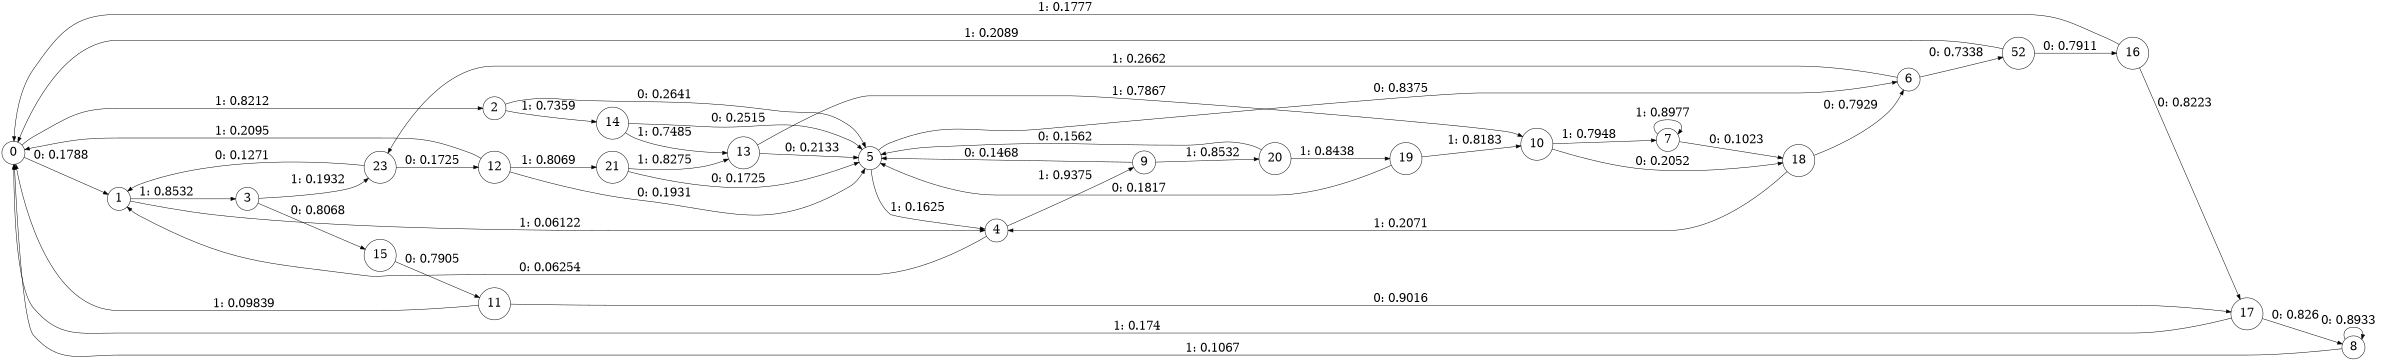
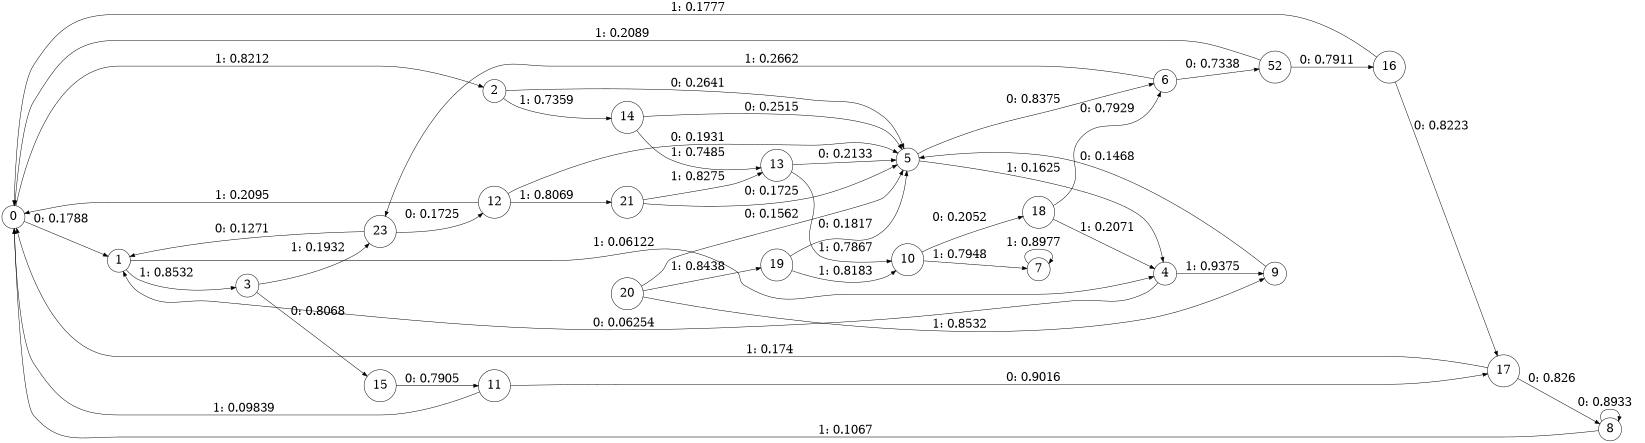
(1729, 149) -> none
(1205, 161) -> (954, 331)
